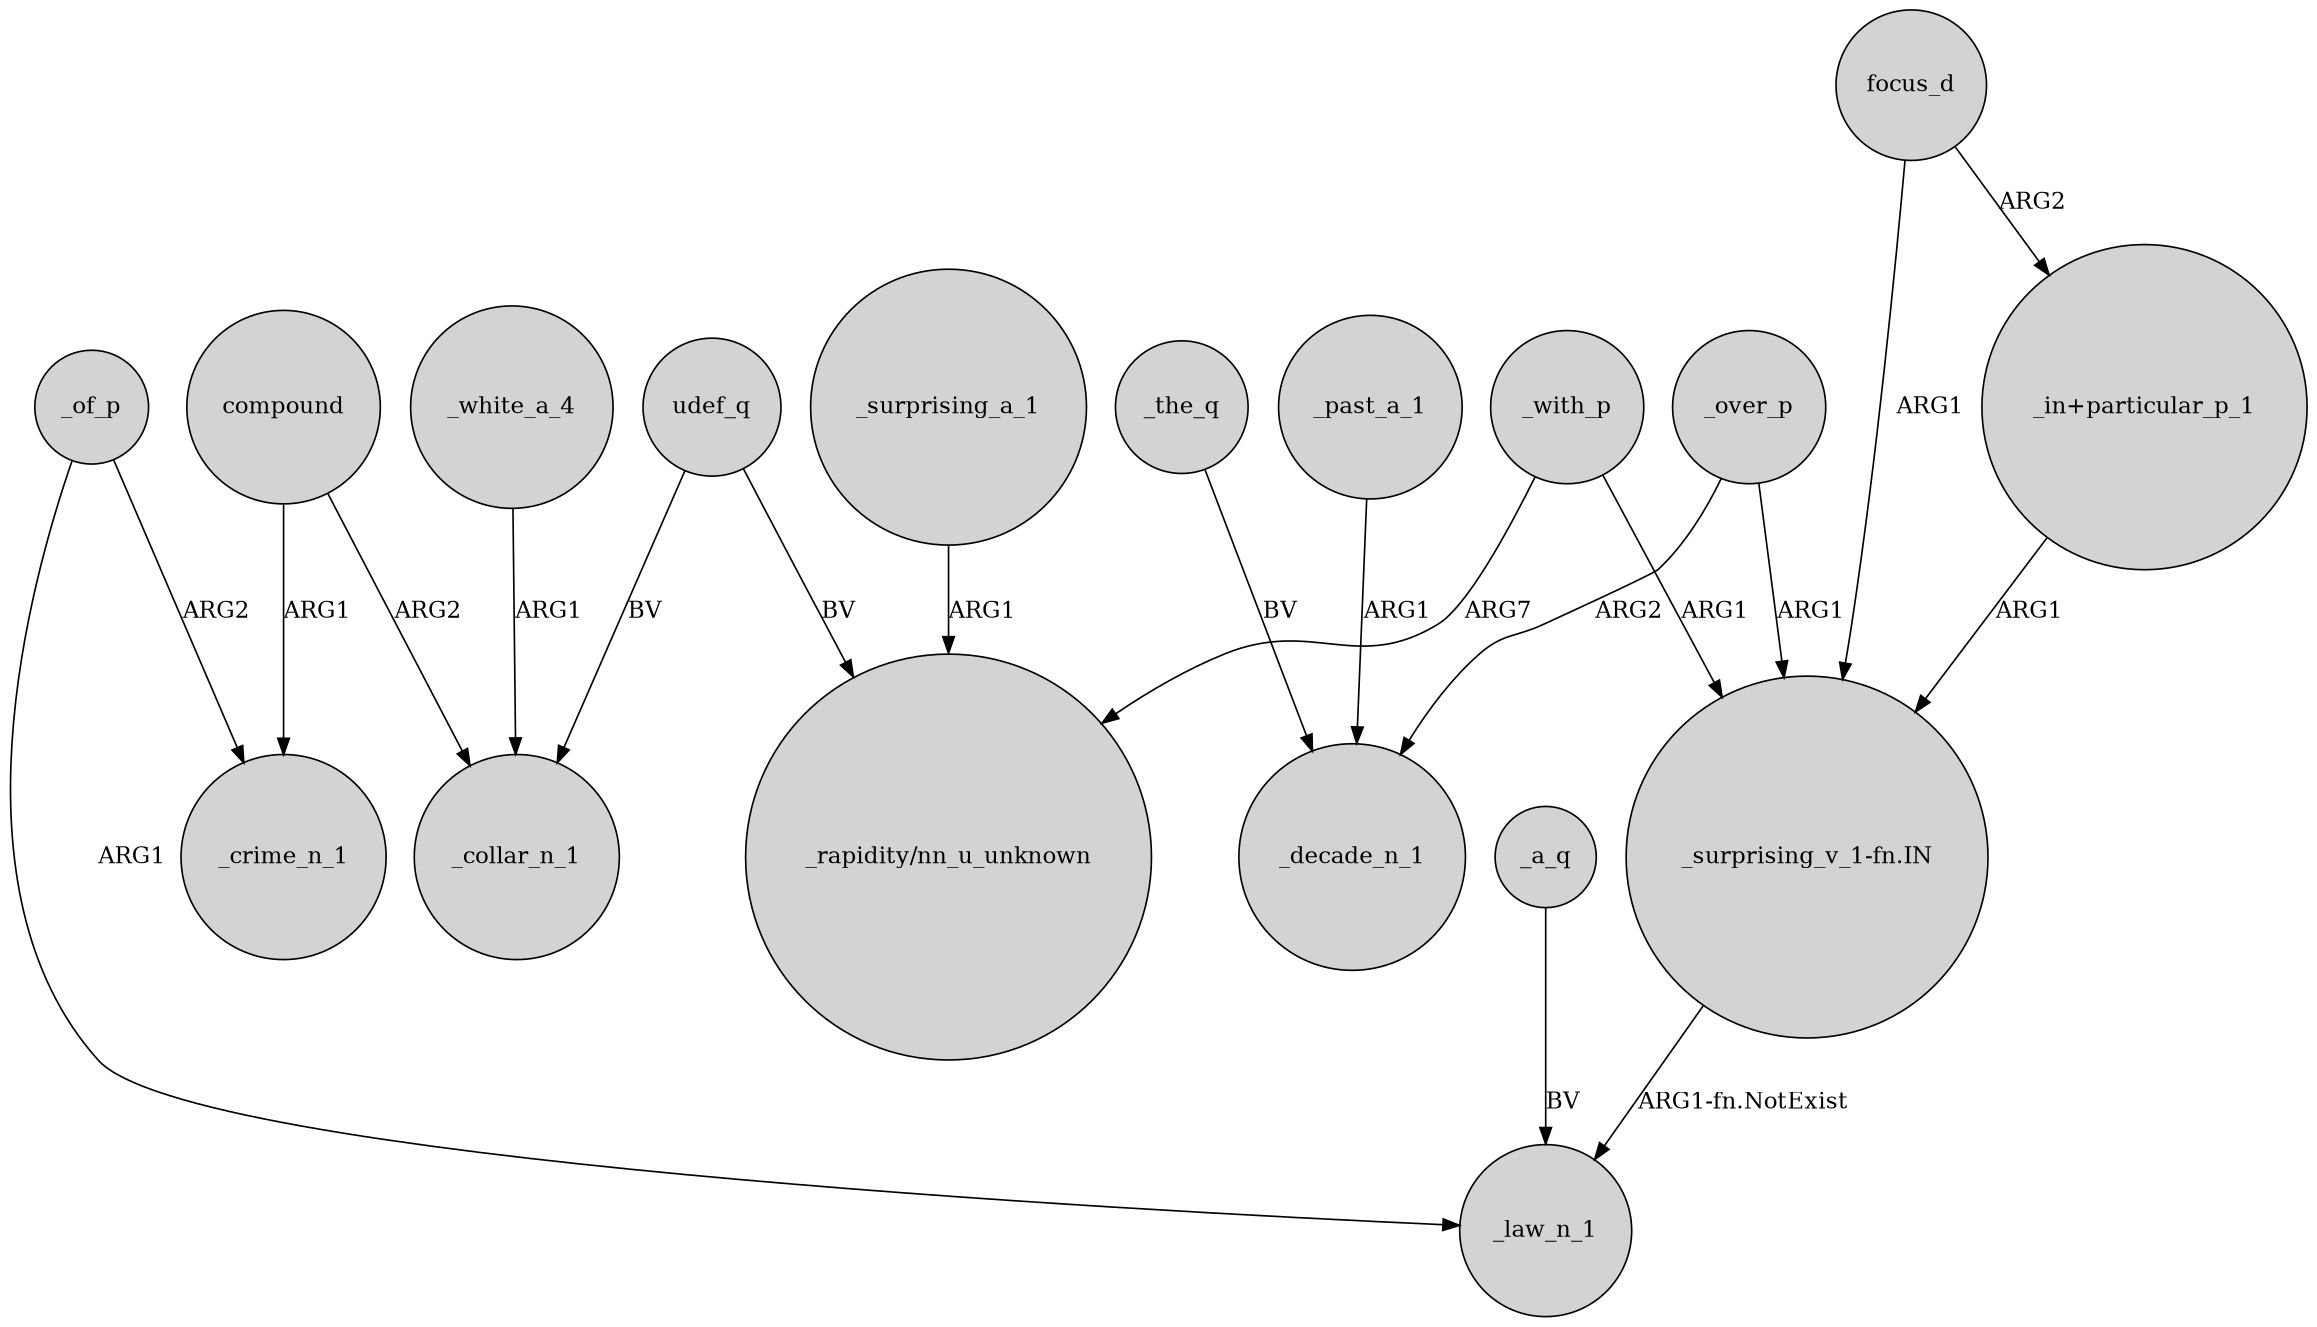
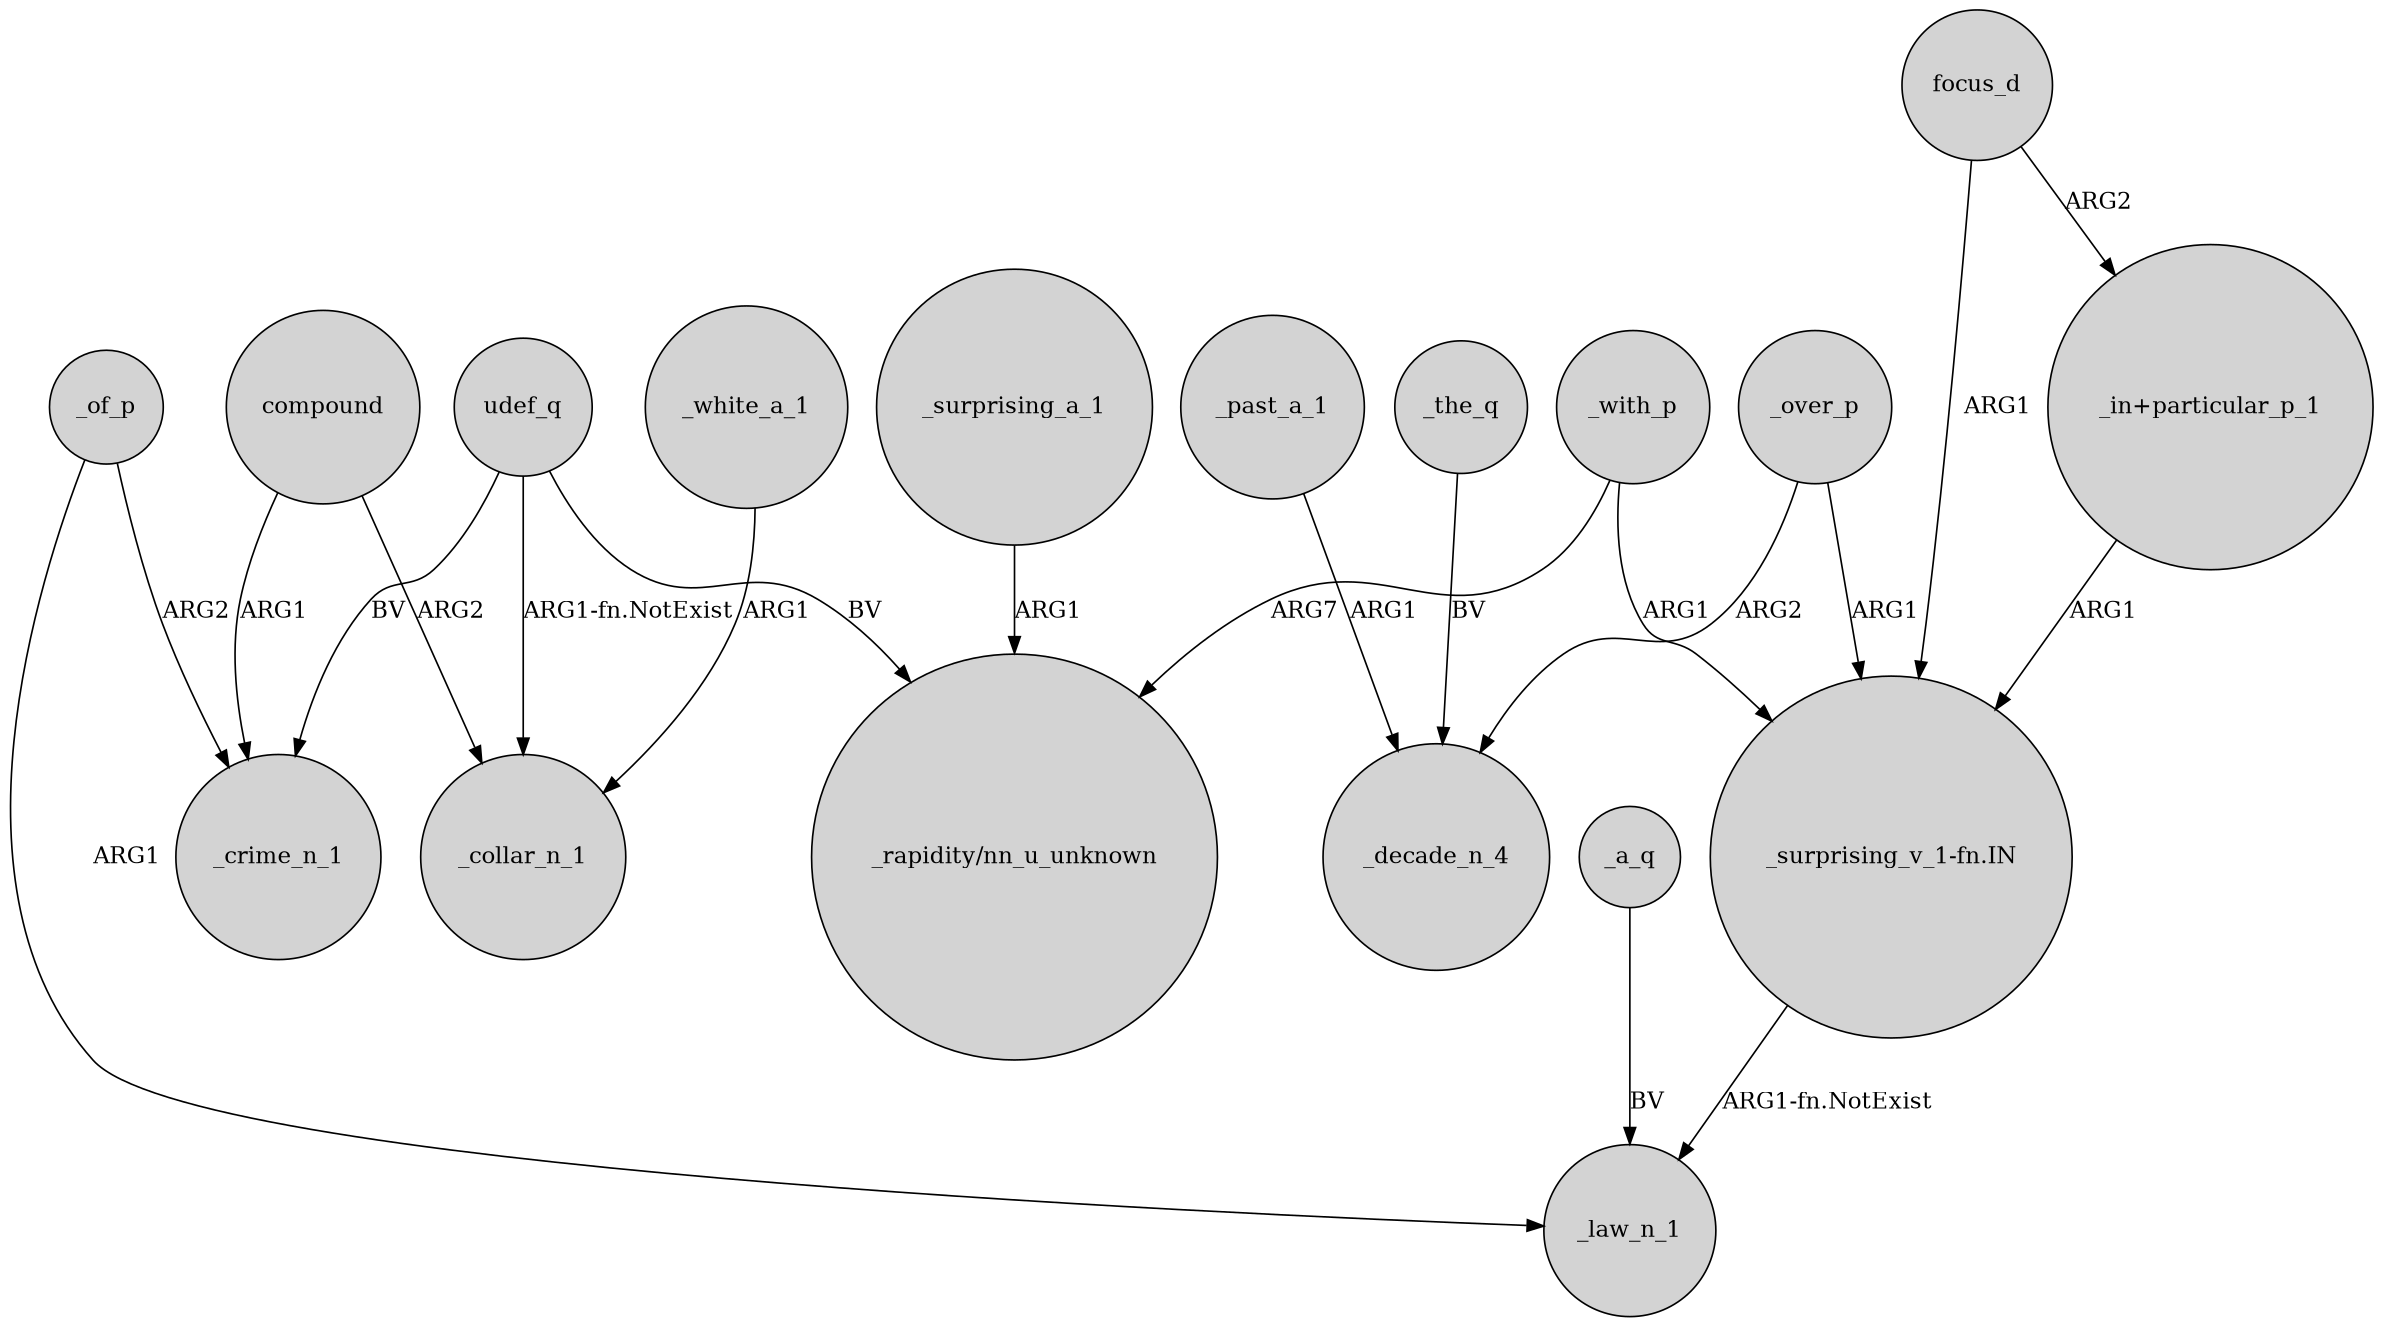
(512, 407) -> (747, 407)
none -> (383, 590)
(645, 612) -> (628, 612)
(1352, 857) -> (1436, 857)
